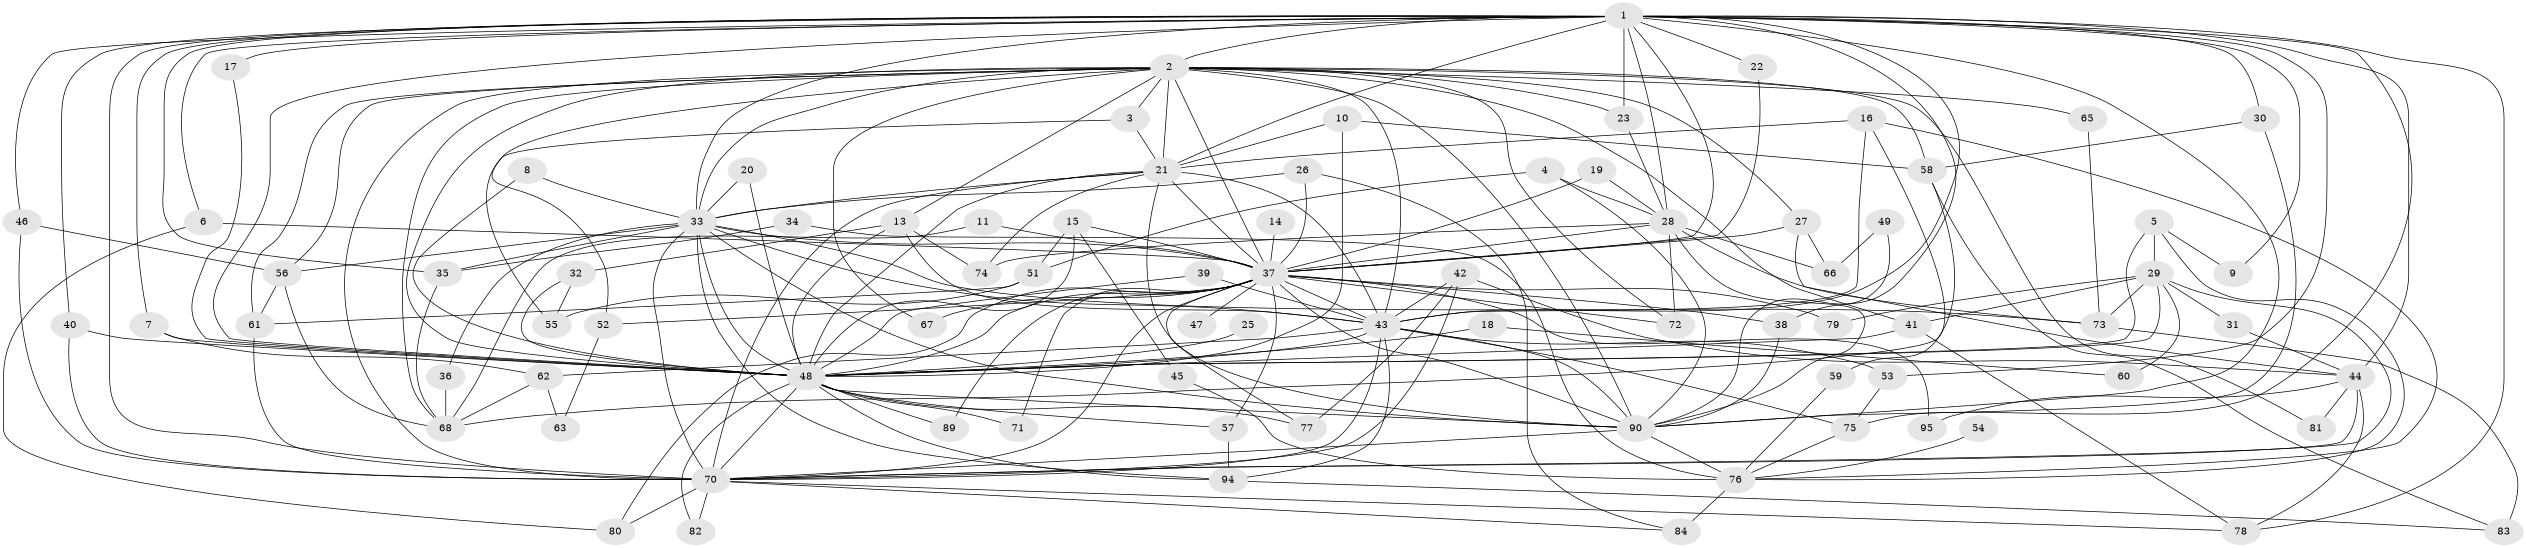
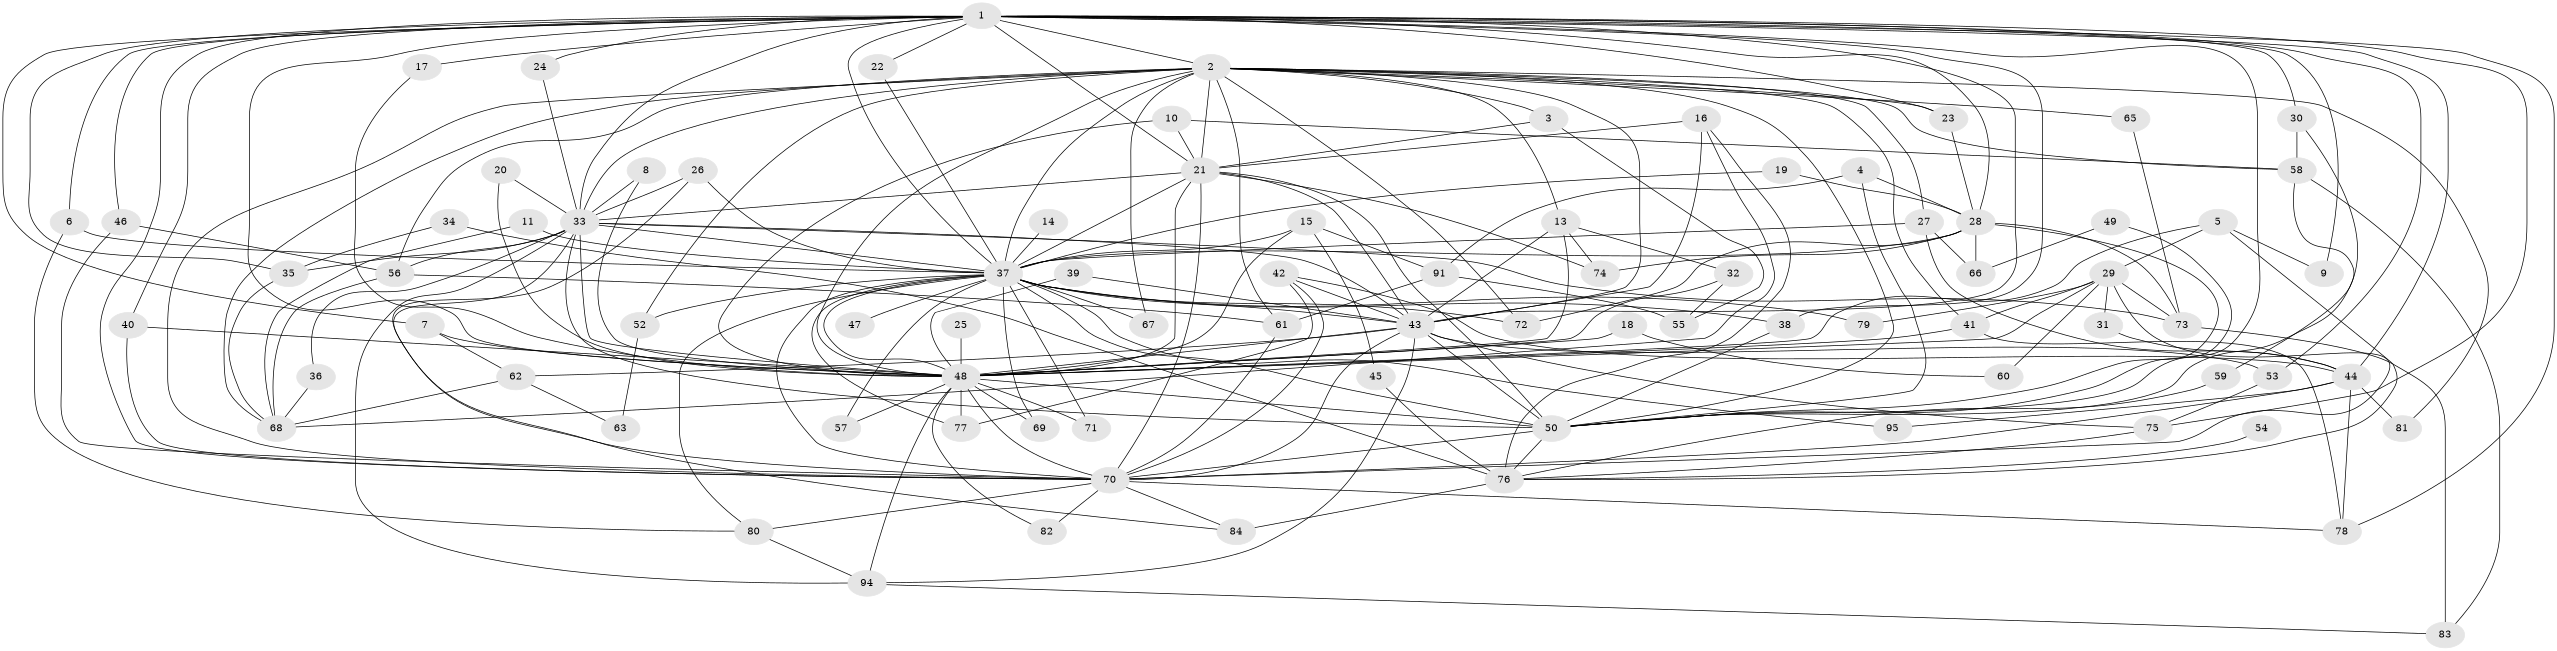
none -> (540, 67)
(1033, 274) -> (1440, 274)
(950, 429) -> (1040, 429)
(1636, 429) -> (1552, 429)
(1228, 457) -> (811, 558)
